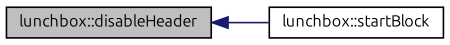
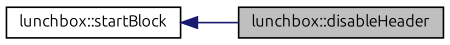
(249, 23) -> (218, 23)
